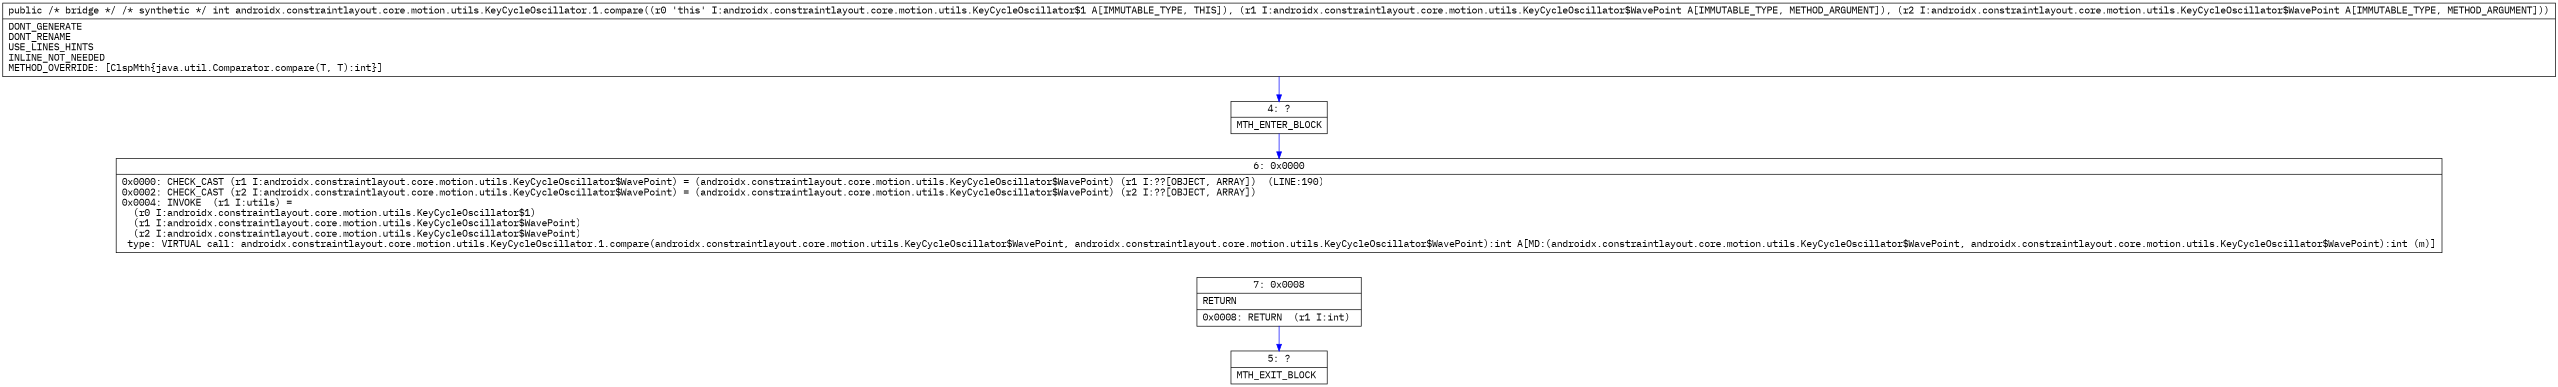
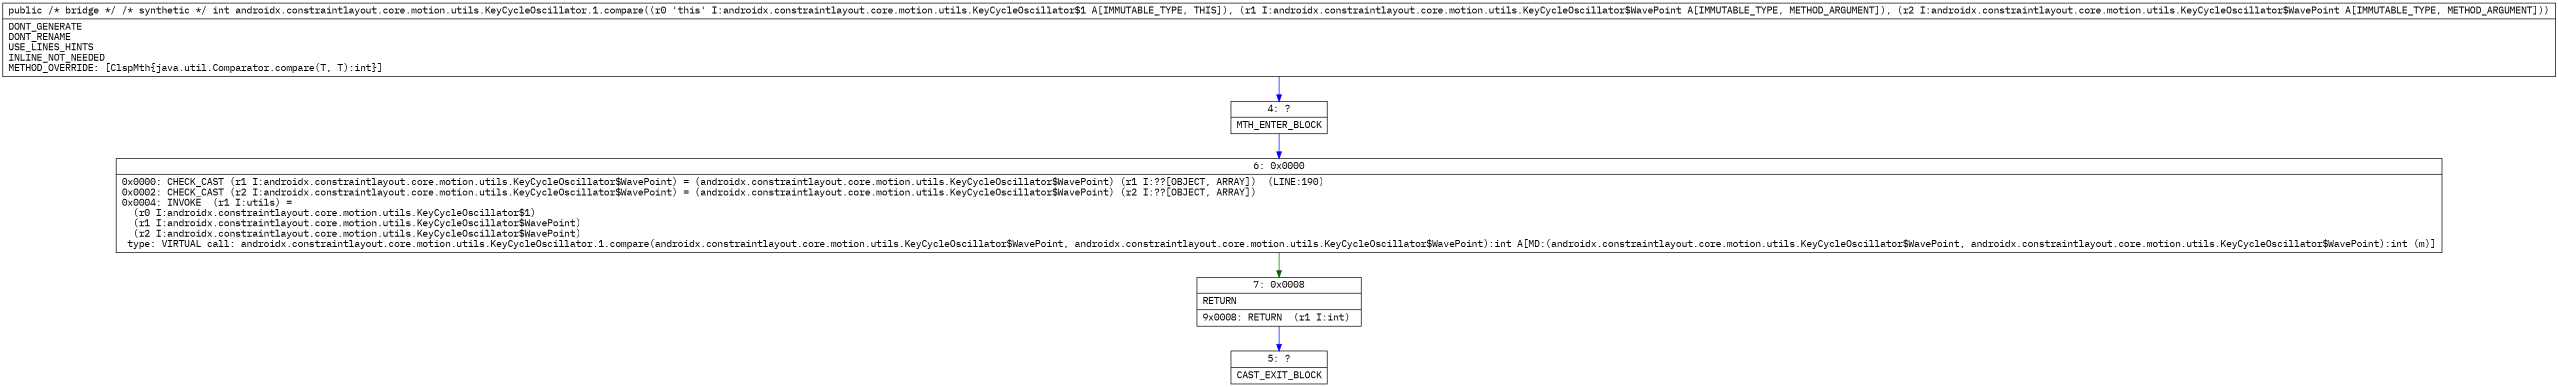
none -> (1279, 262)
(1279, 318) -> (1279, 318)
(1276, 375) -> (1279, 375)
